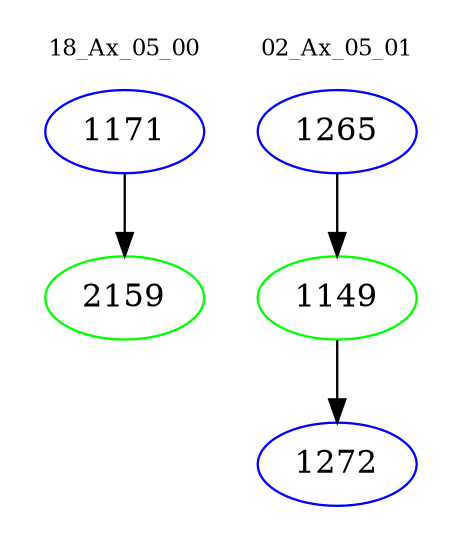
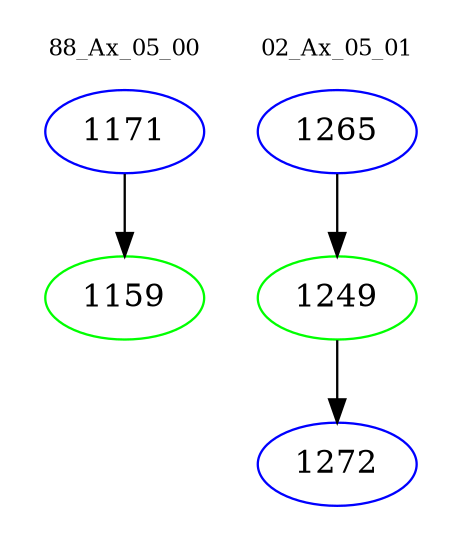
(125, 50) -> (125, 50)
(125, 298) -> (125, 298)
(337, 298) -> (337, 298)
